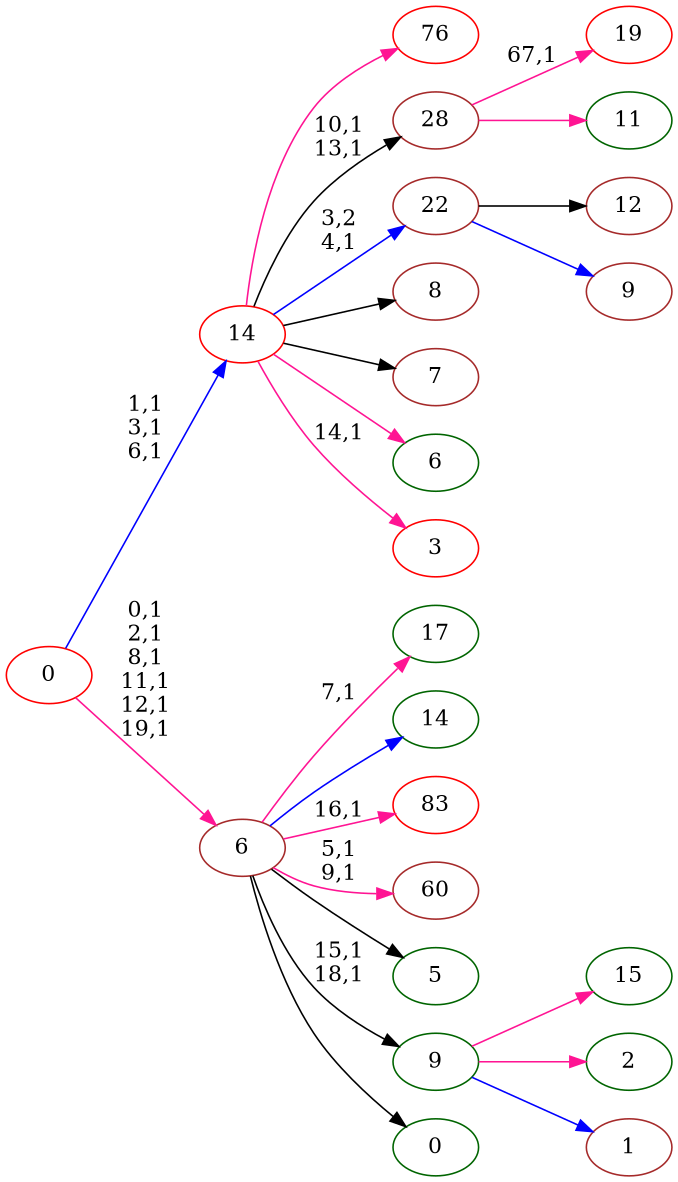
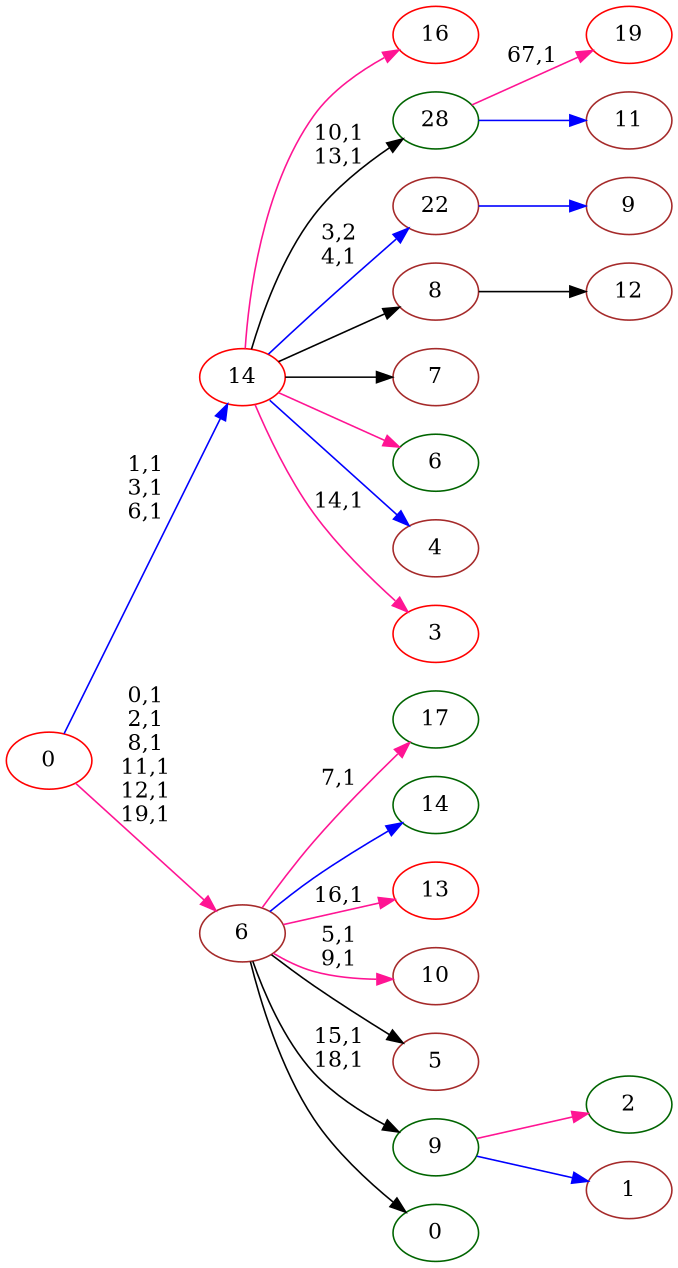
(436, 35) -> (436, 35)
(436, 120) -> (436, 120)
(524, 120) -> (524, 120)
(629, 120) -> (629, 120)
(524, 206) -> (524, 292)
none -> (436, 548)
(436, 805) -> (436, 891)
(436, 891) -> (436, 976)
(436, 976) -> (436, 1062)
(629, 976) -> none
